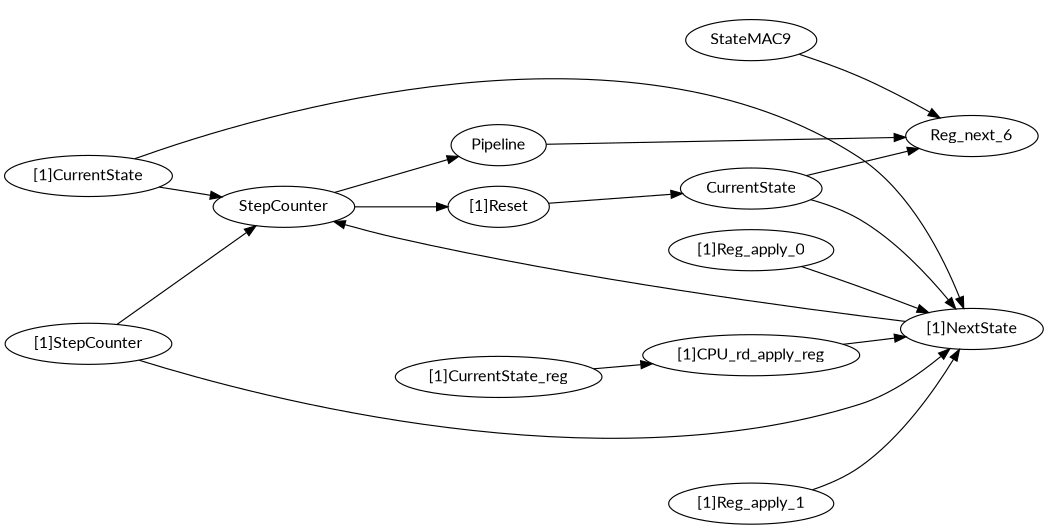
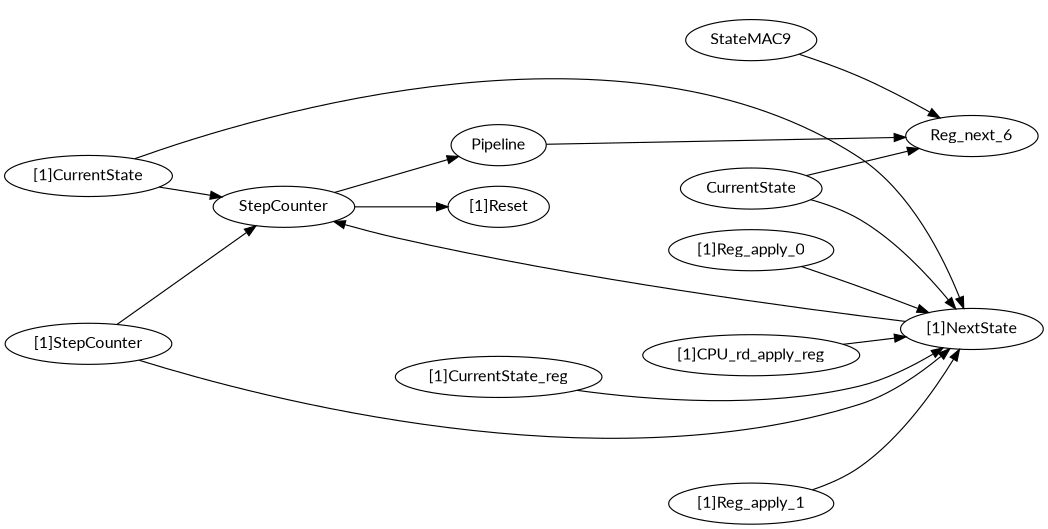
(610, 199) -> none
(617, 367) -> (759, 400)
